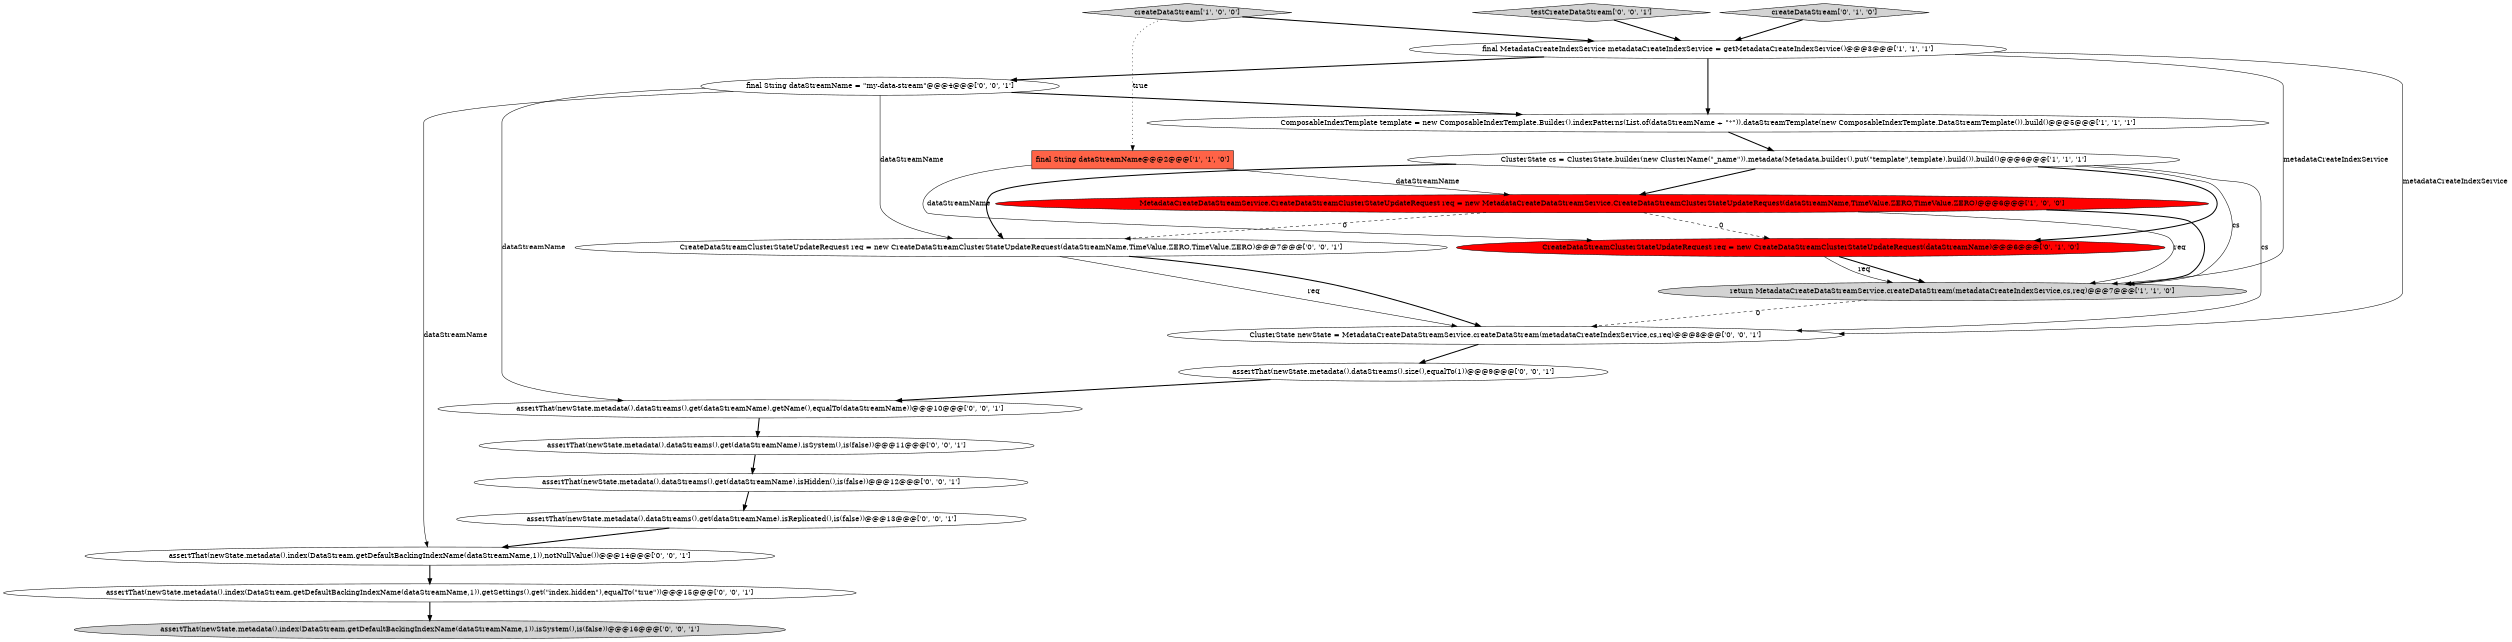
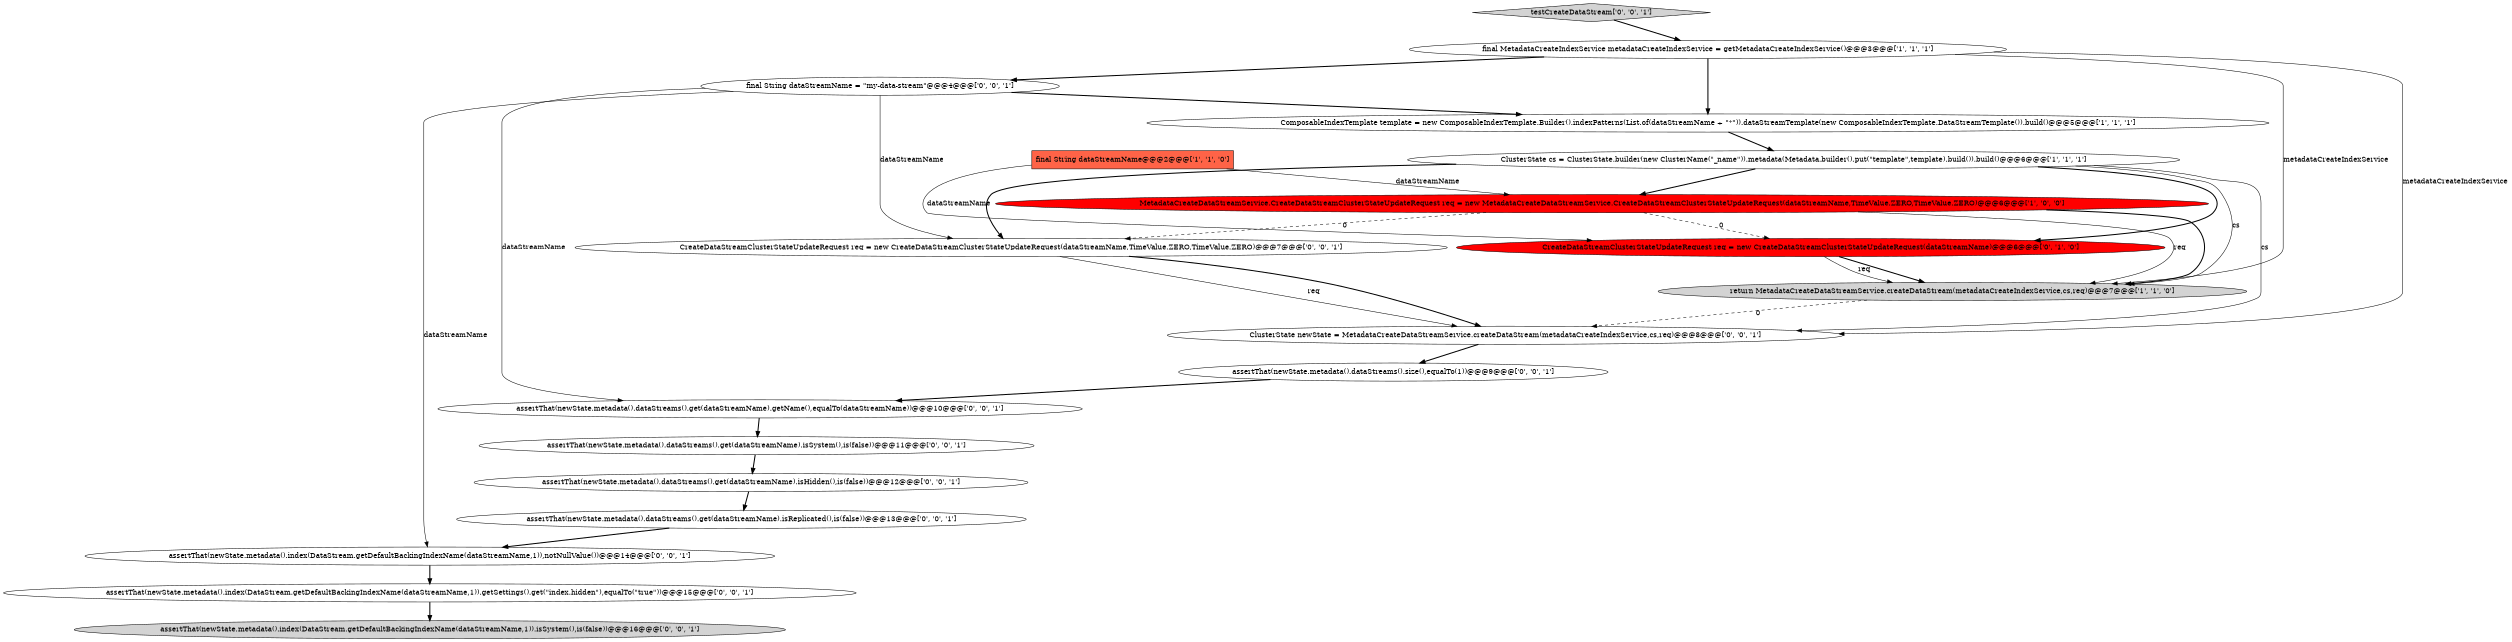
(1187, 13) -> none
(1824, 13) -> none
